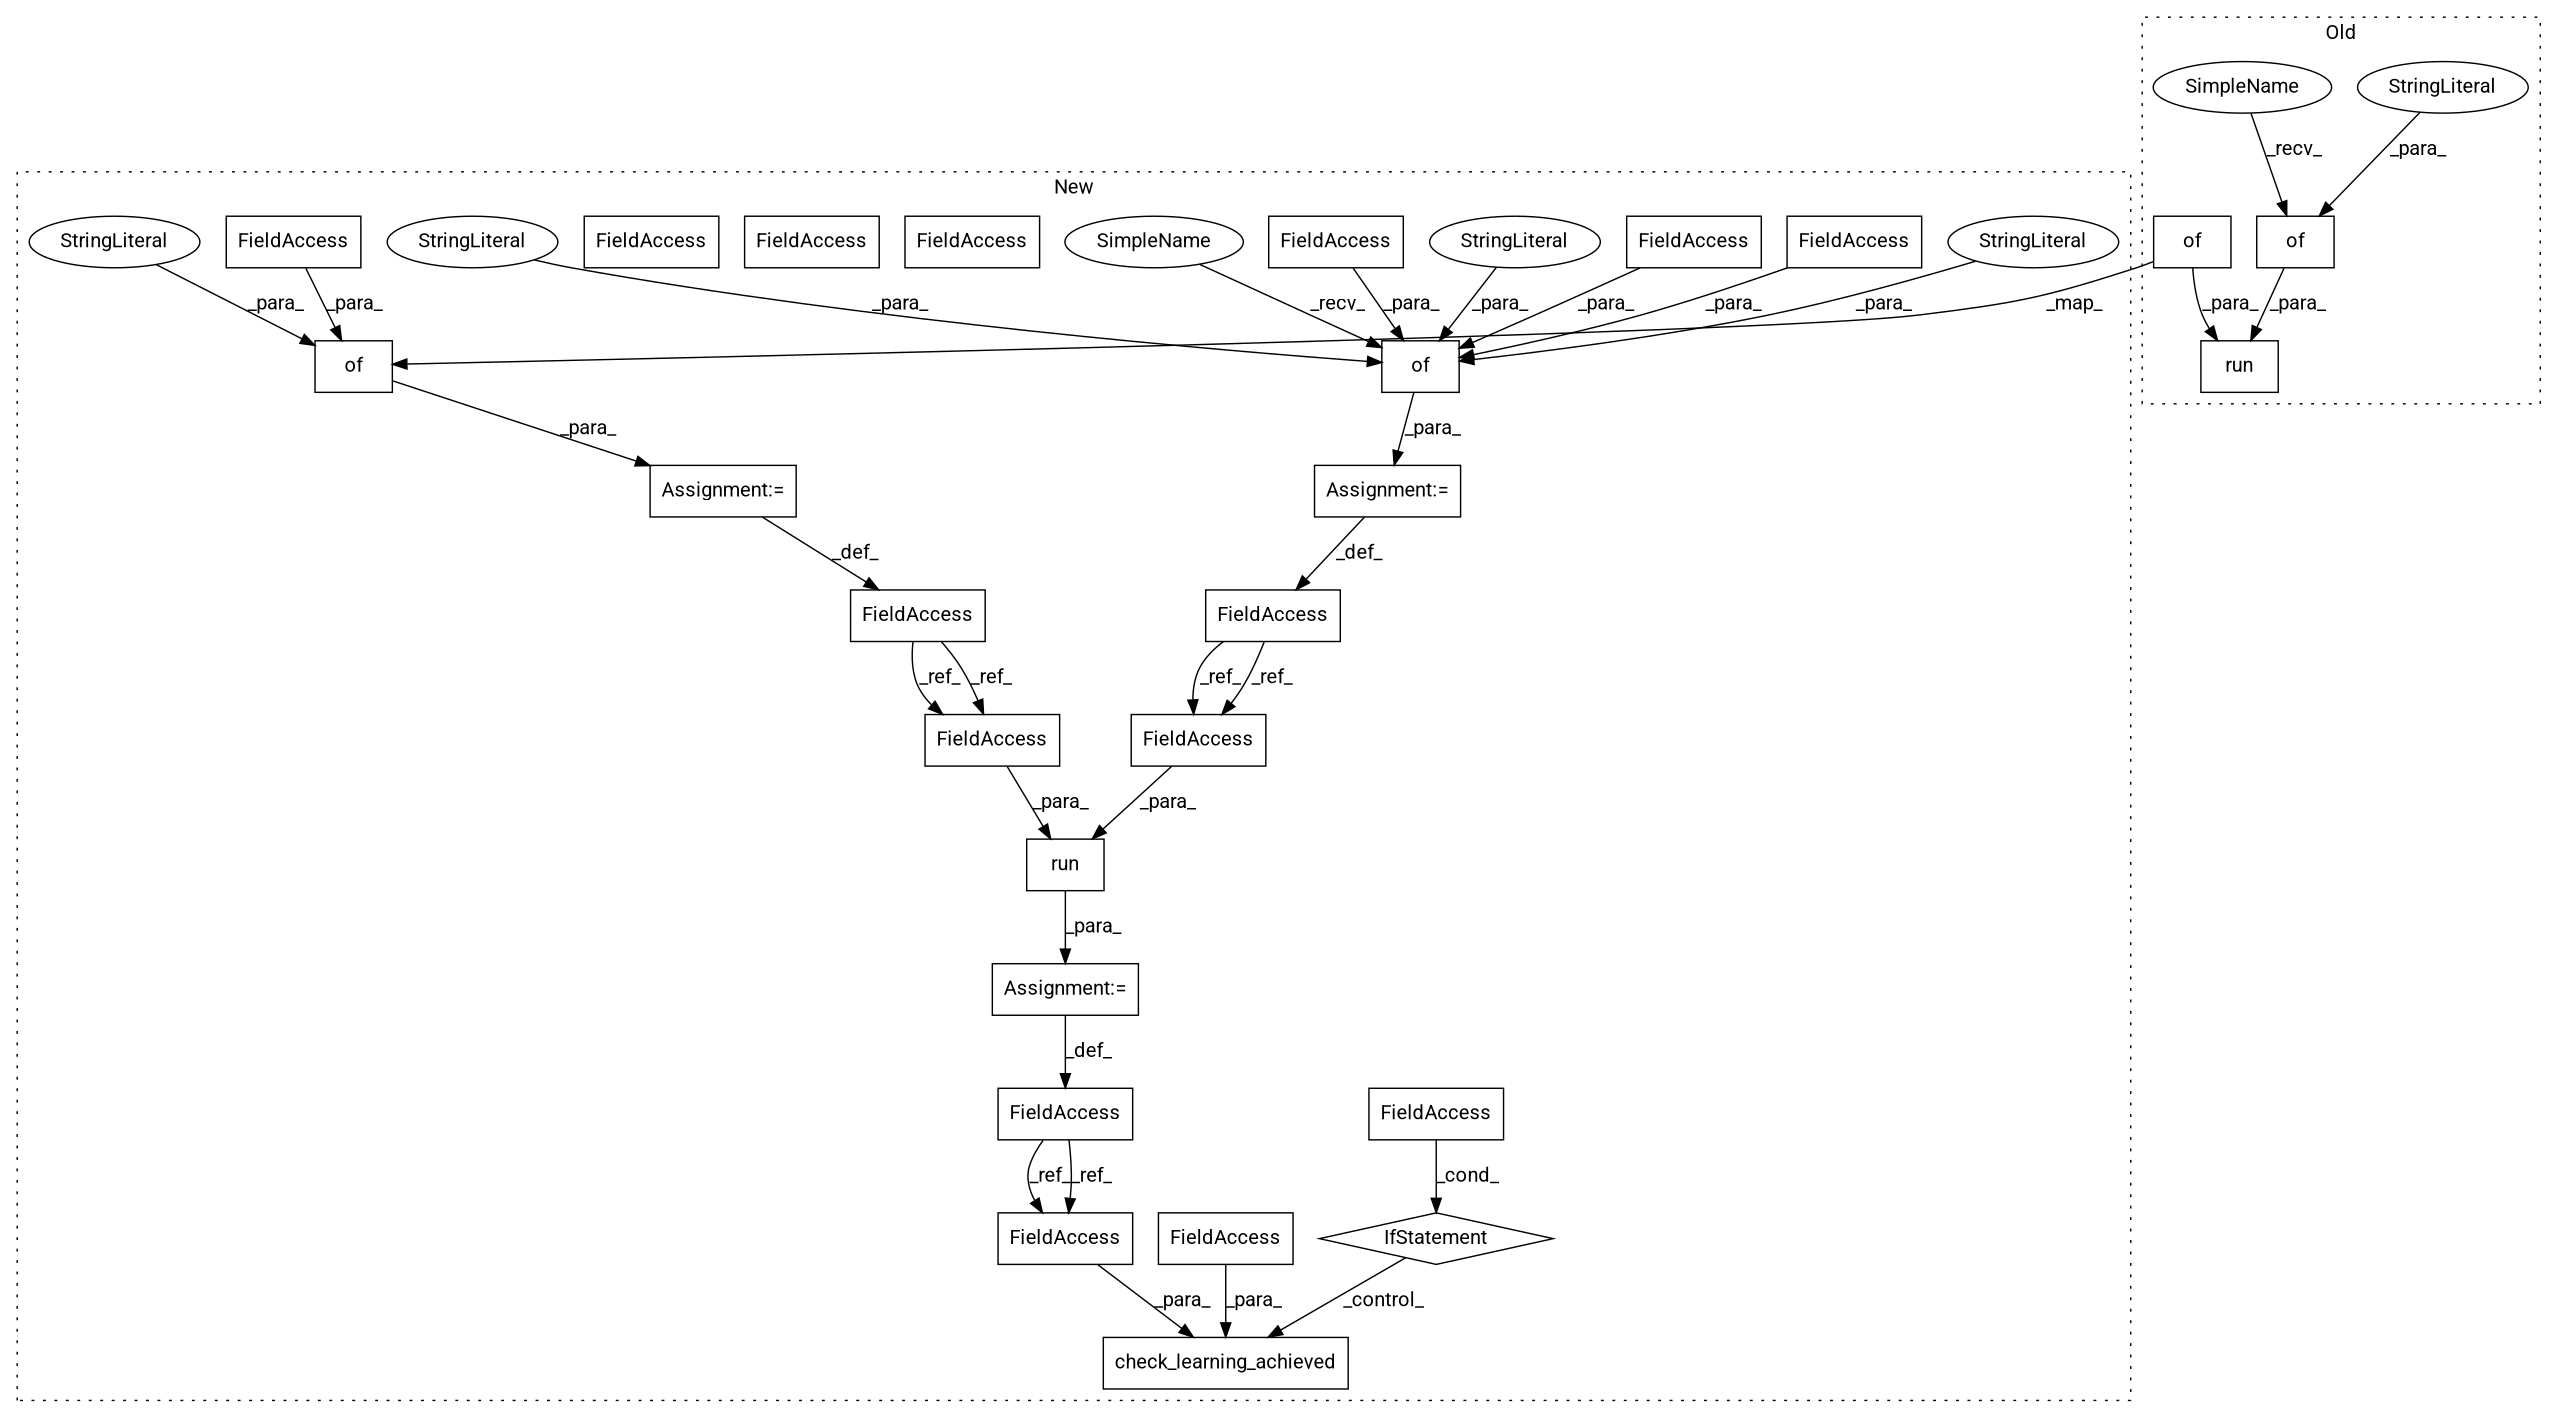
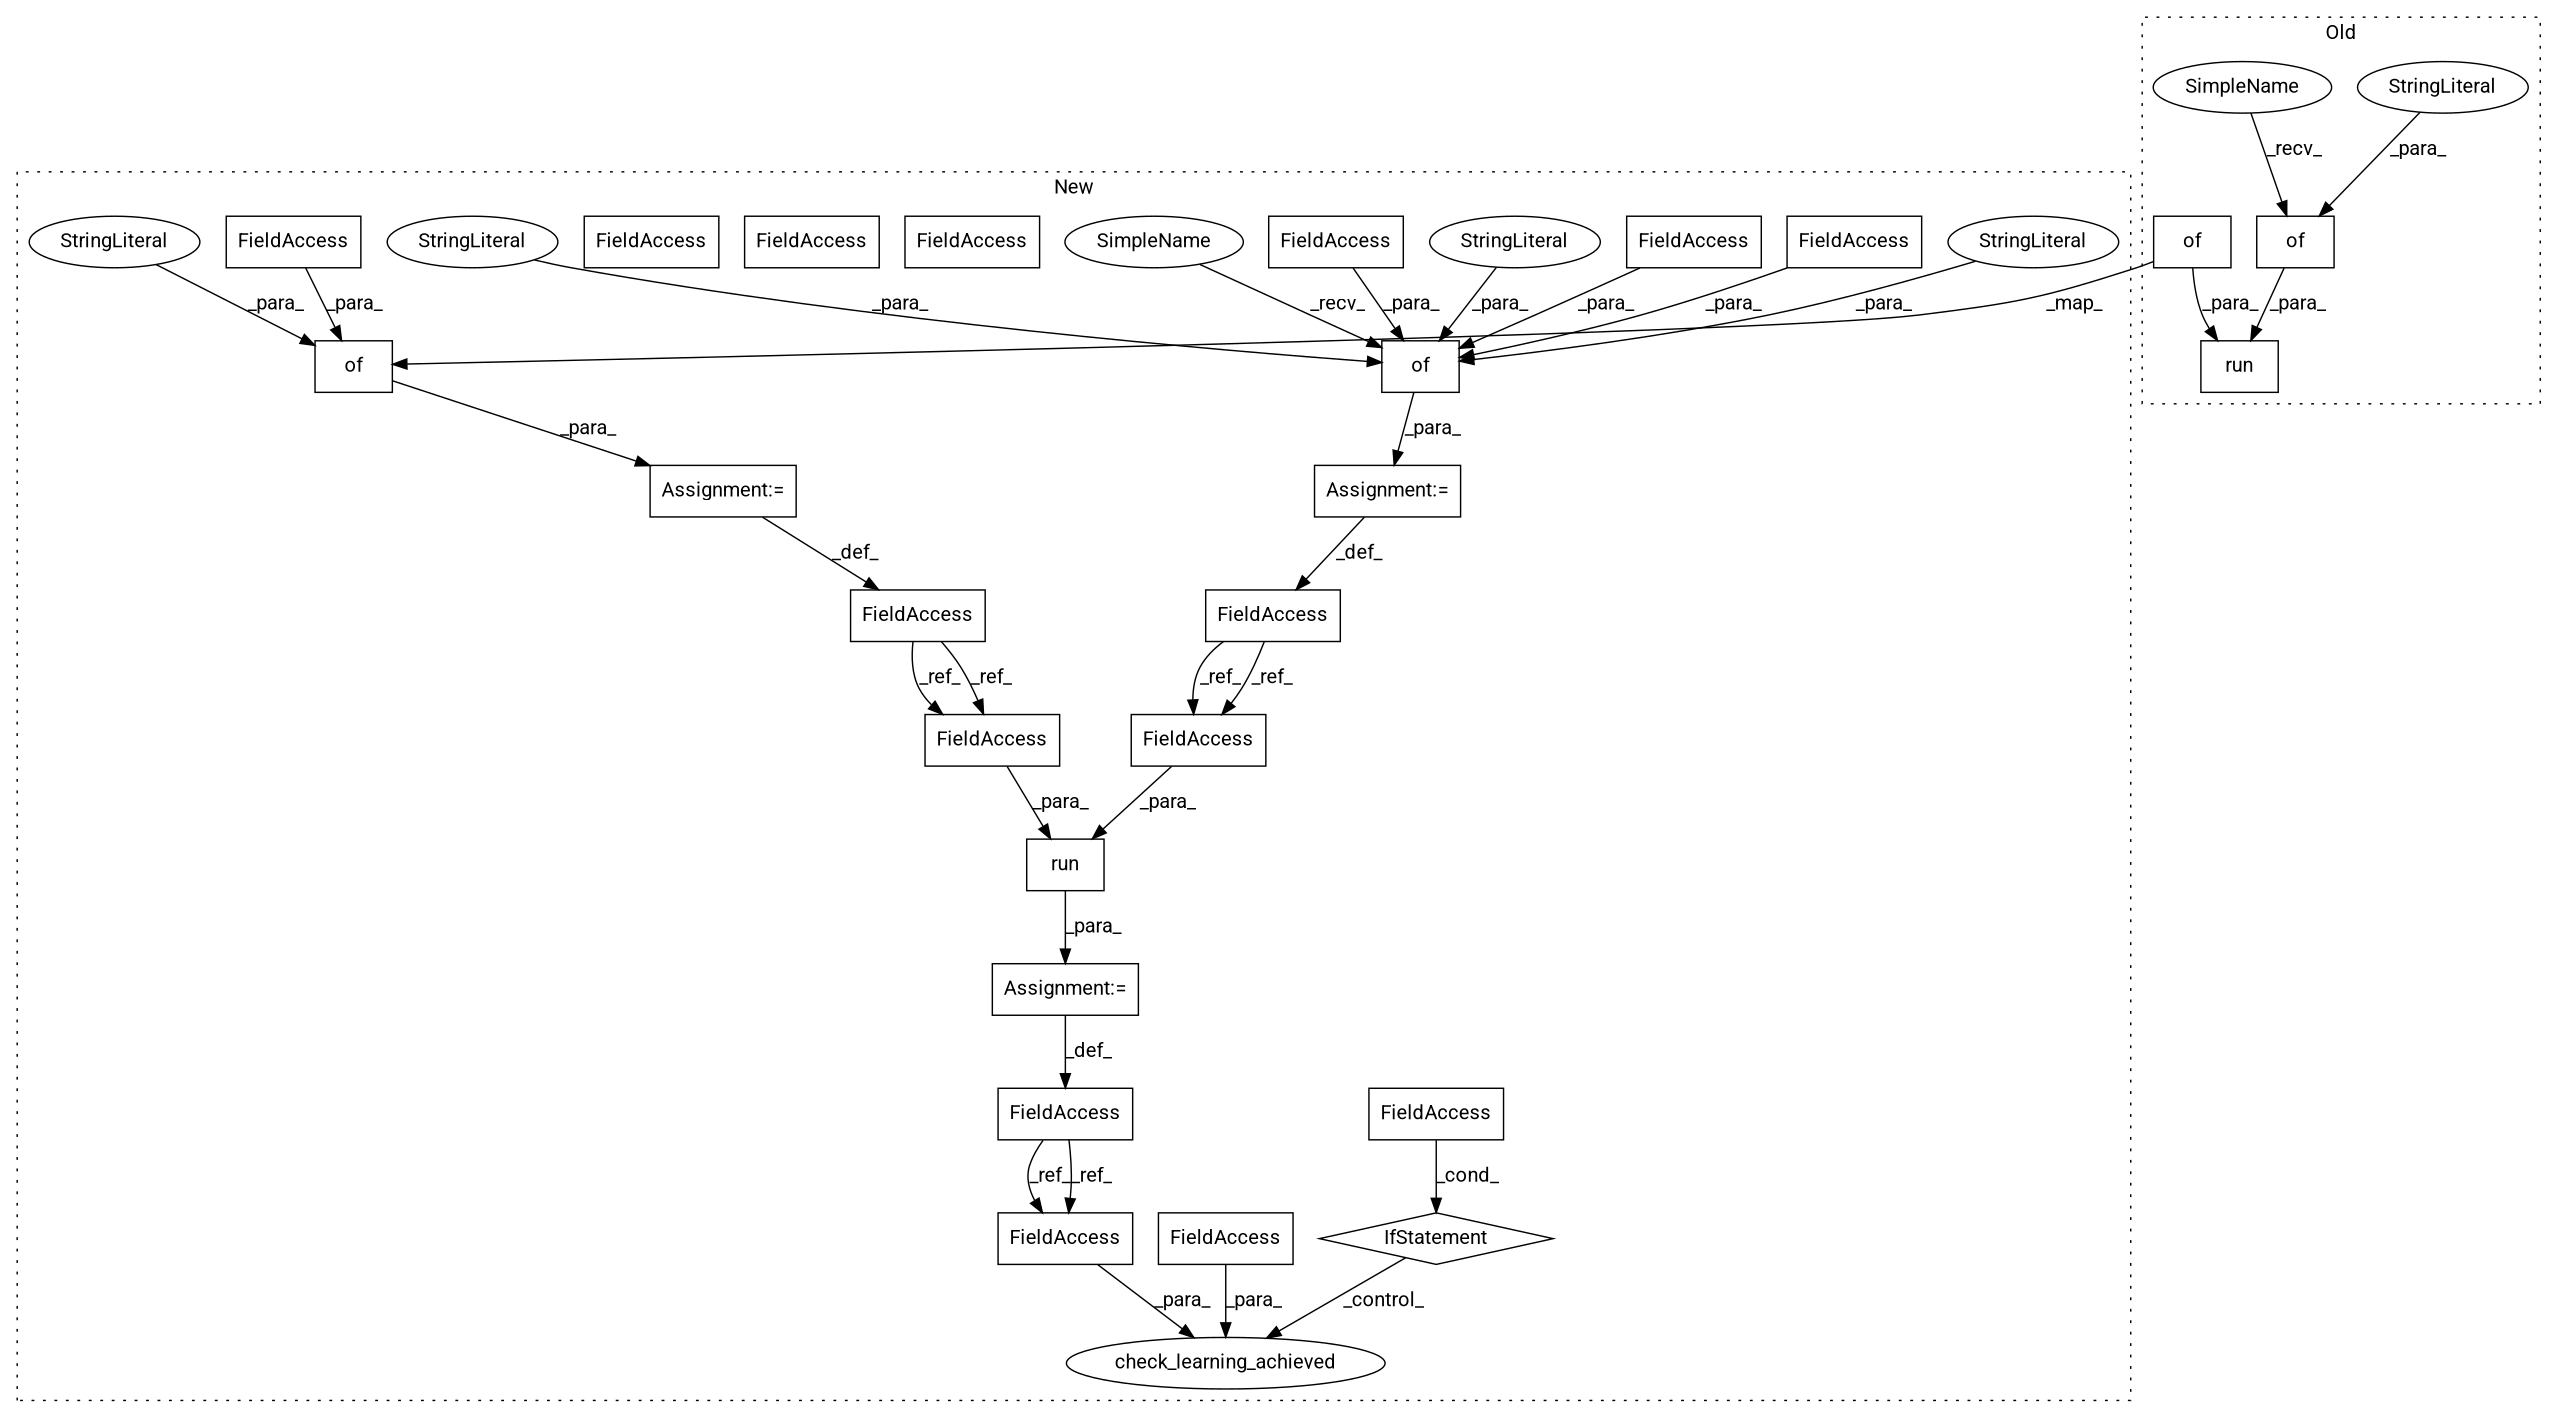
(1226, 1363) -> (1226, 1363)
